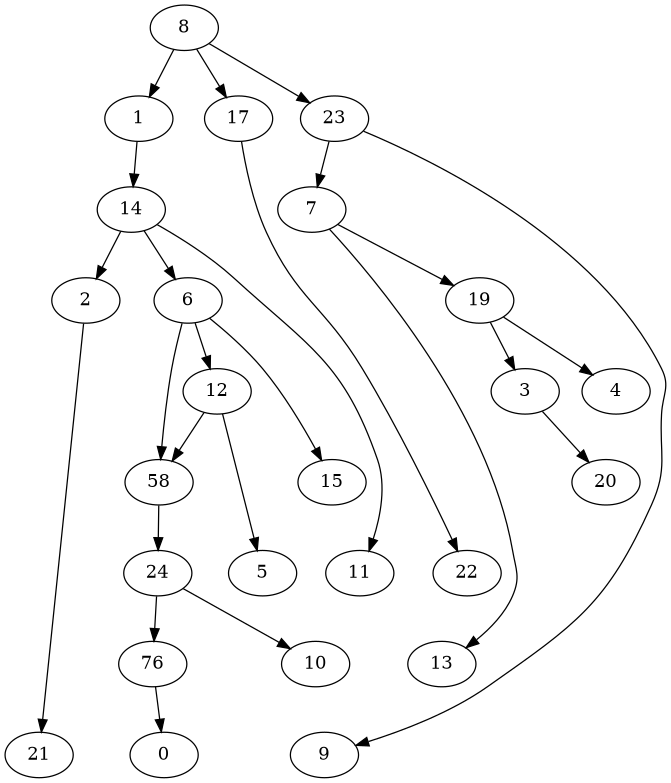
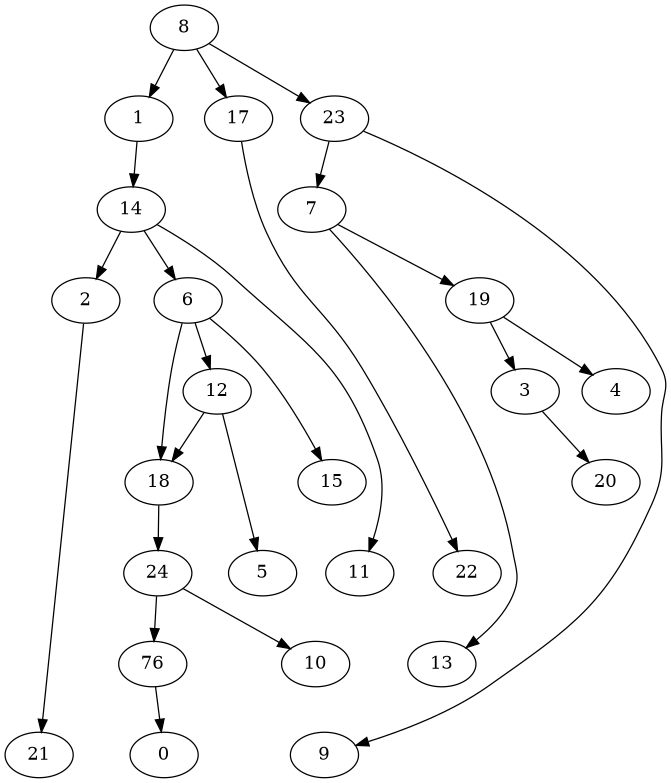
(159, 482) -> (159, 482)
